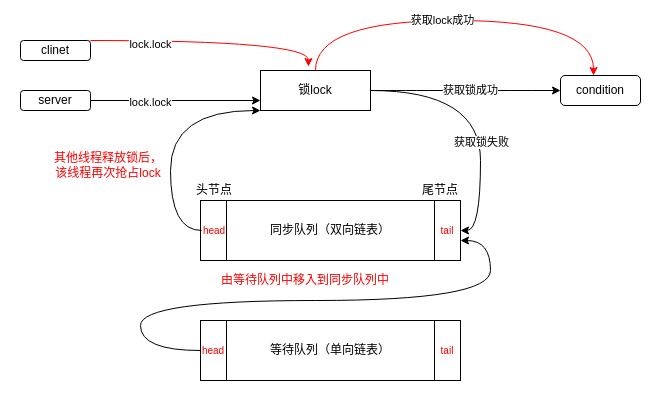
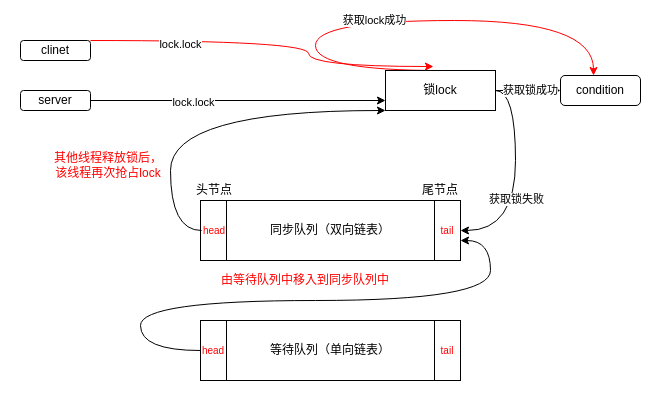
(316, 91) -> (441, 91)
